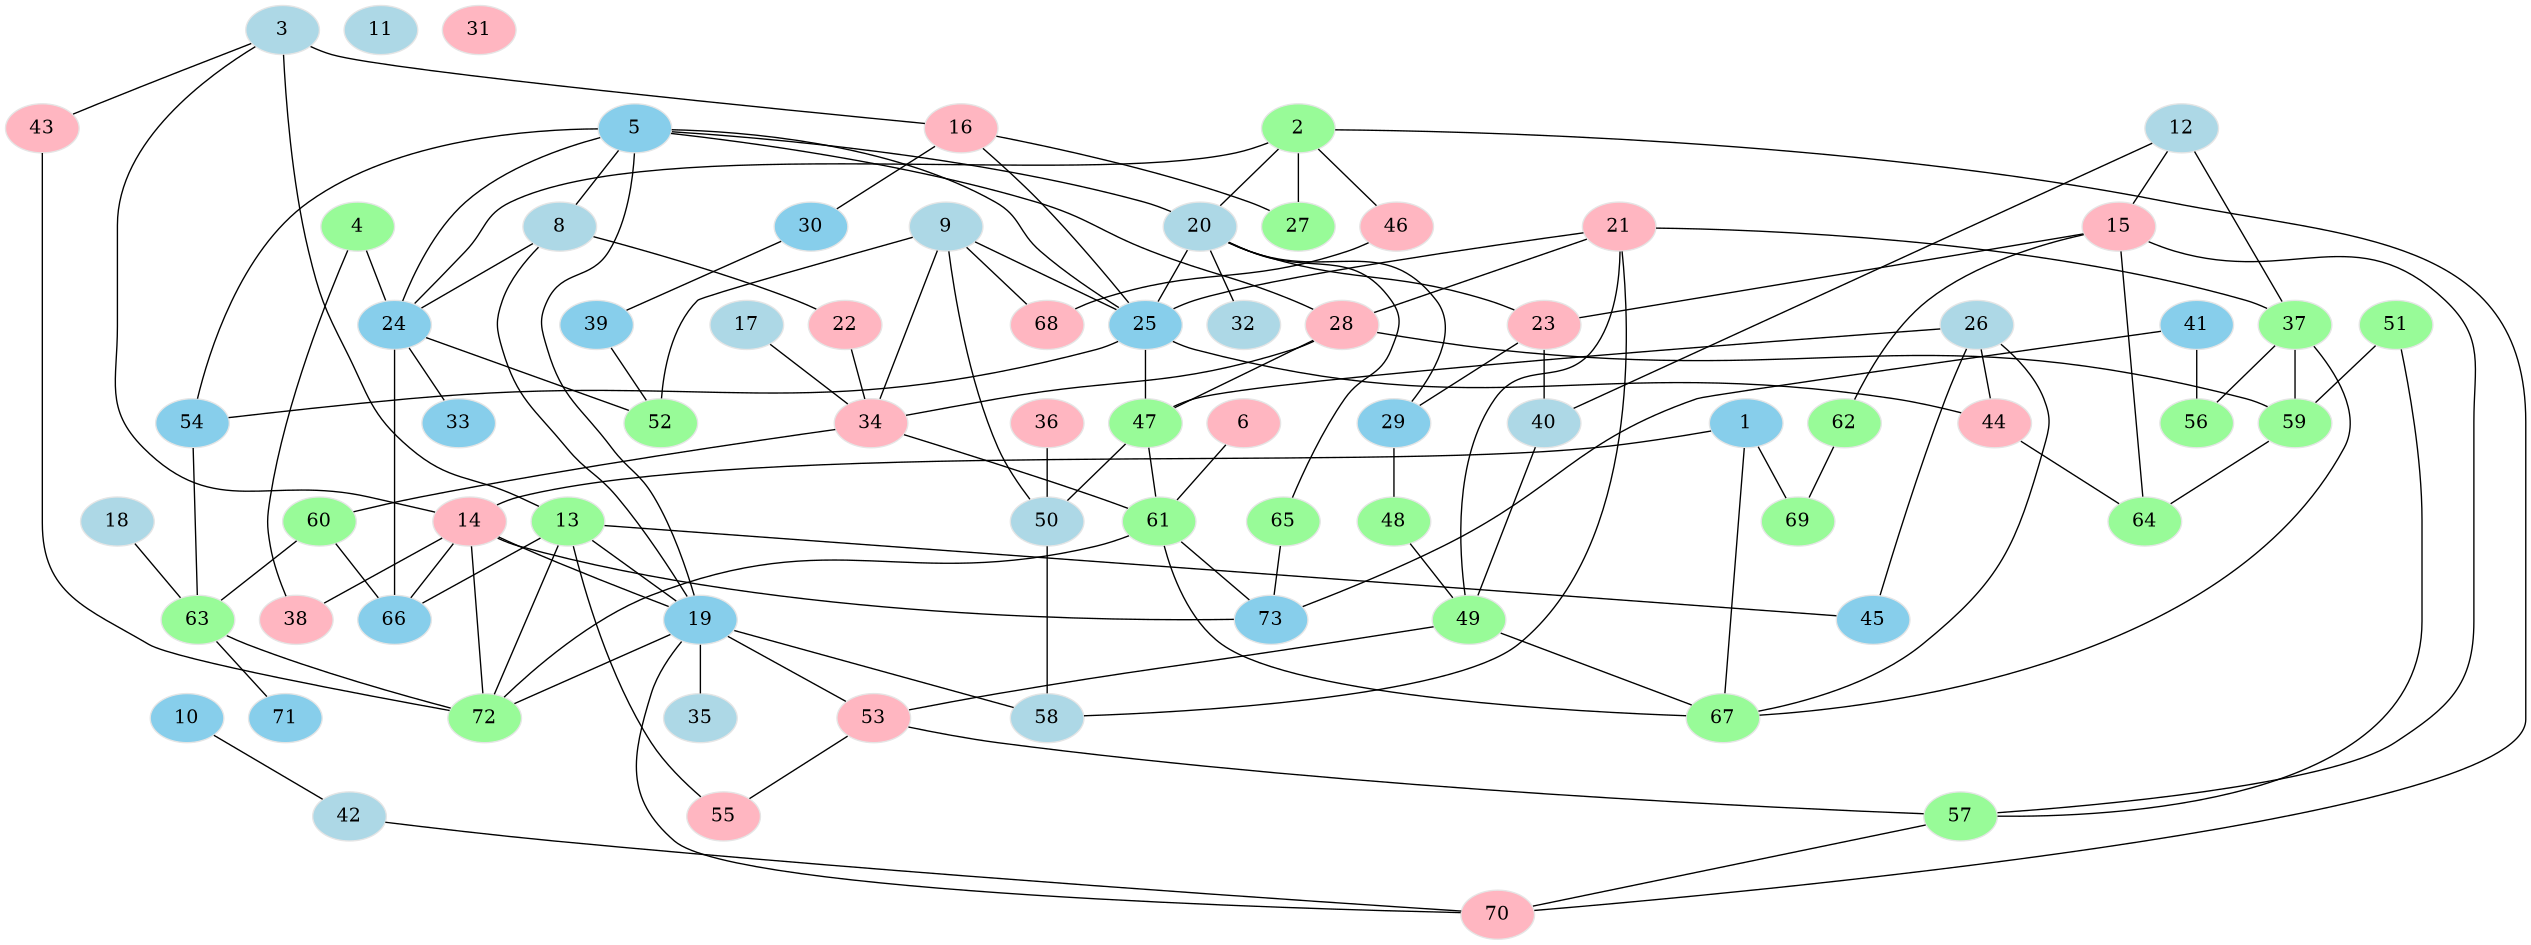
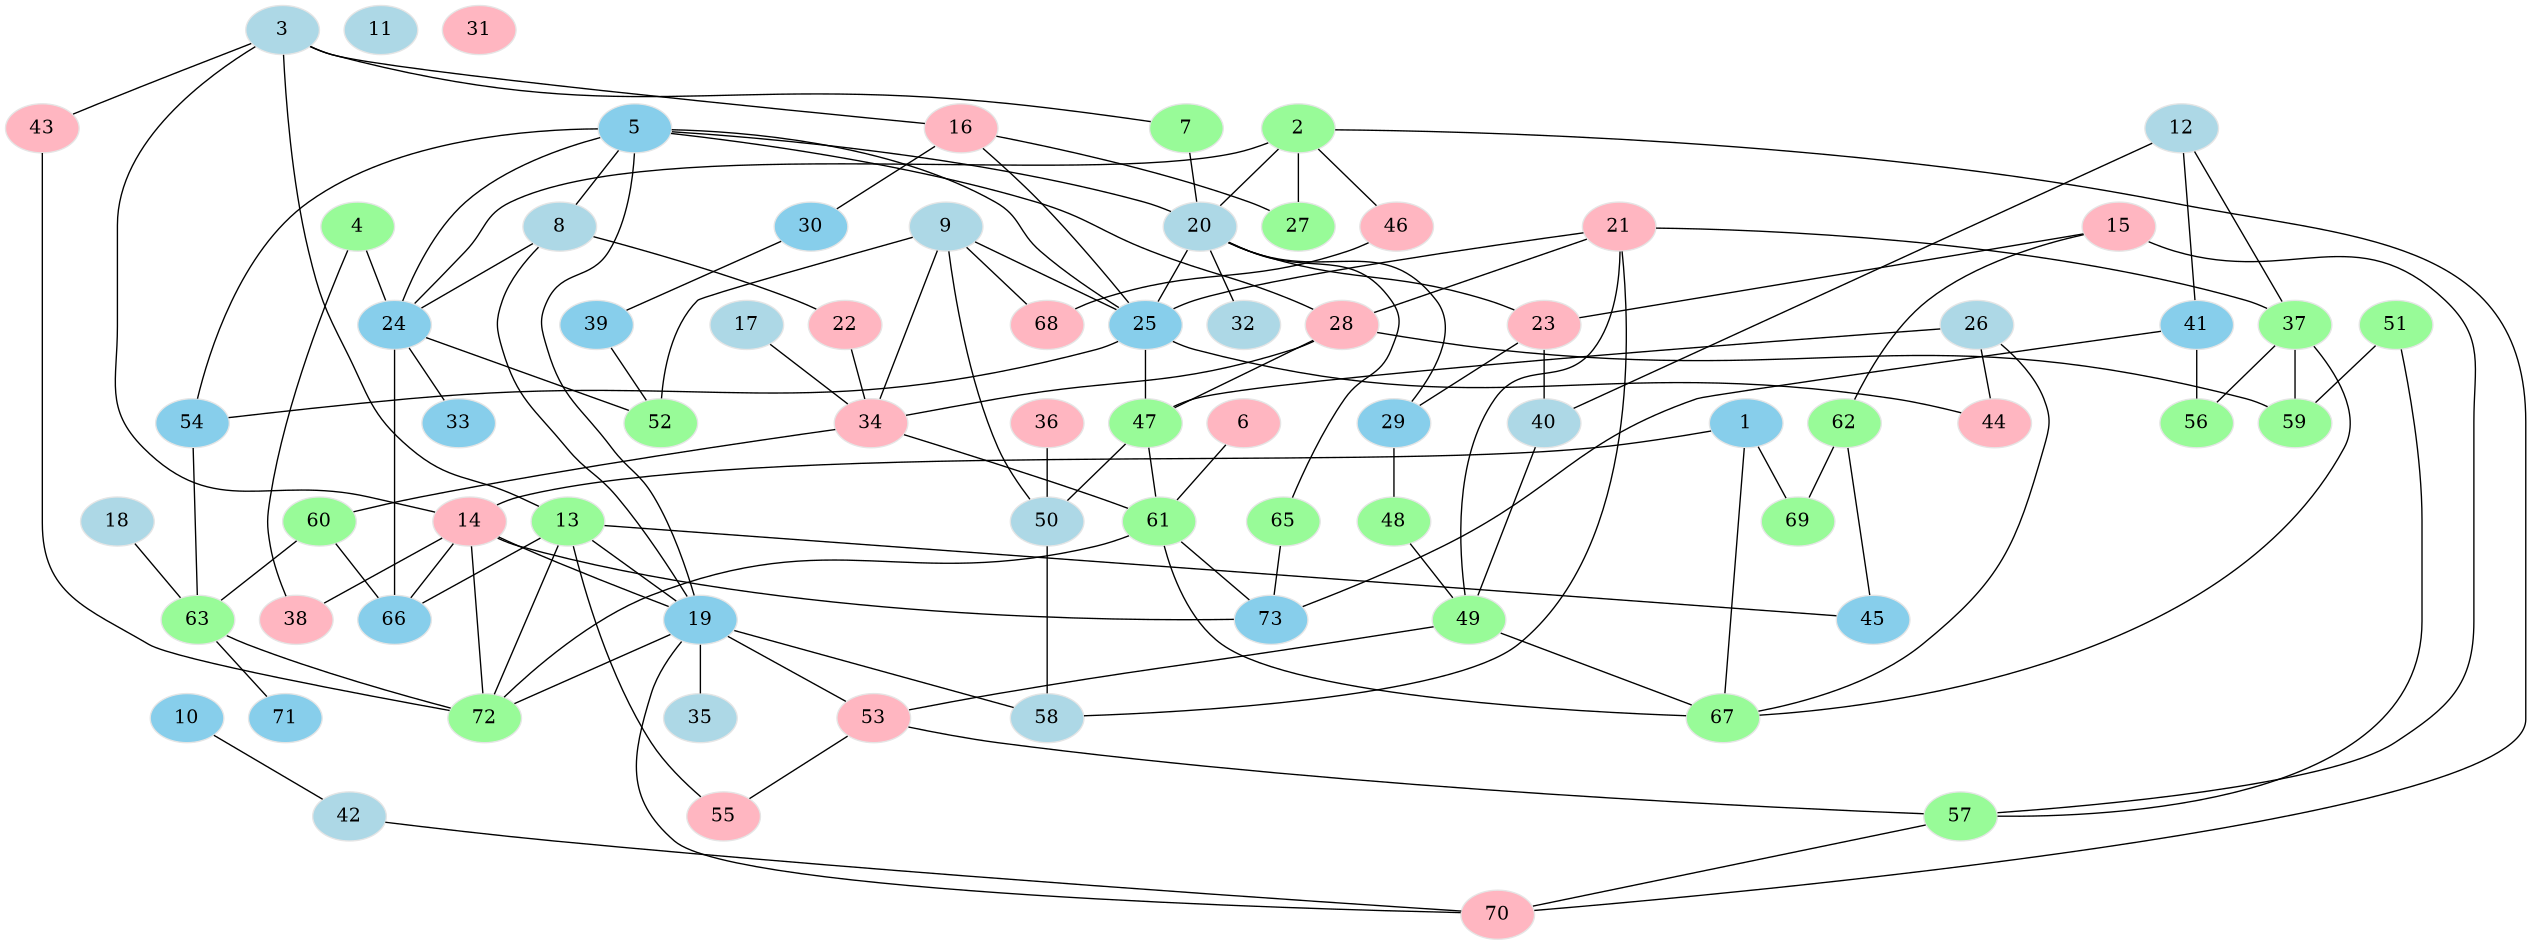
none -> (1186, 128)
(2150, 178) -> (2189, 227)
(1920, 471) -> (1859, 521)
(2145, 522) -> none
